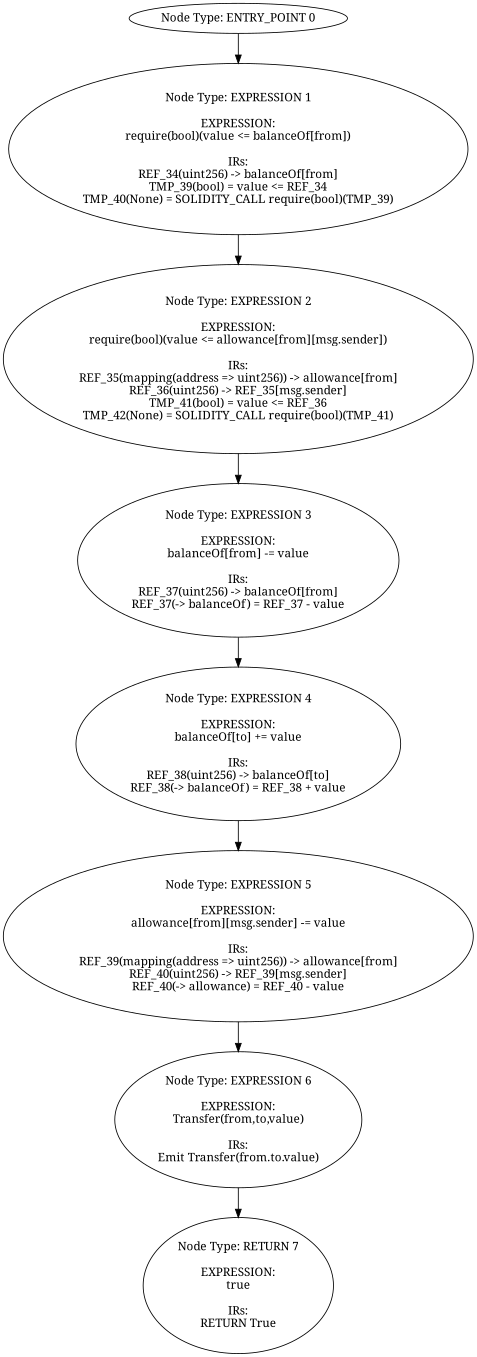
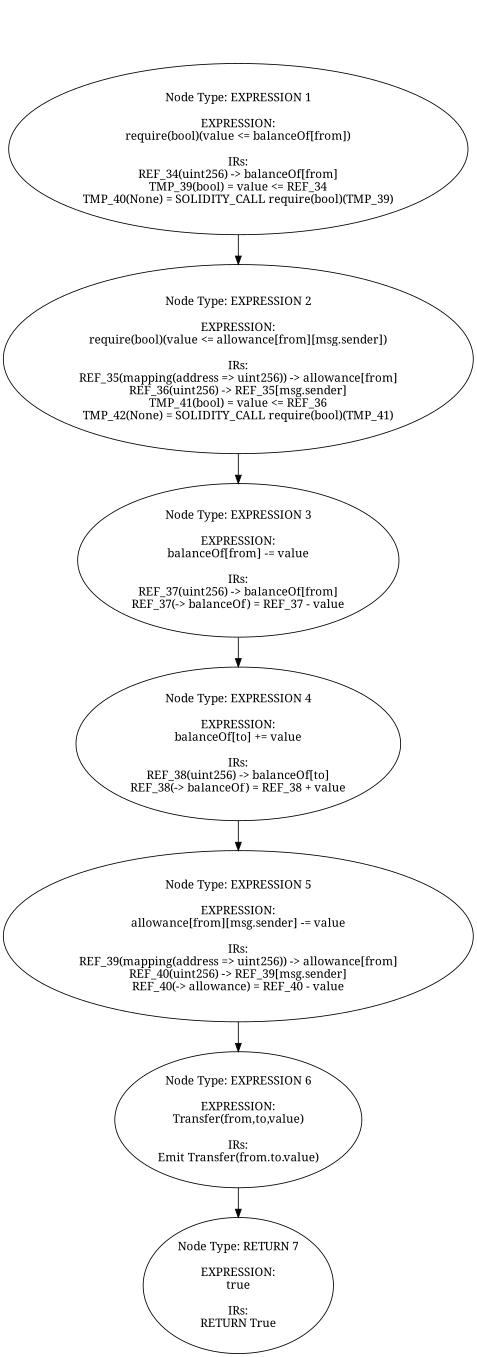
(238, 18) -> none
